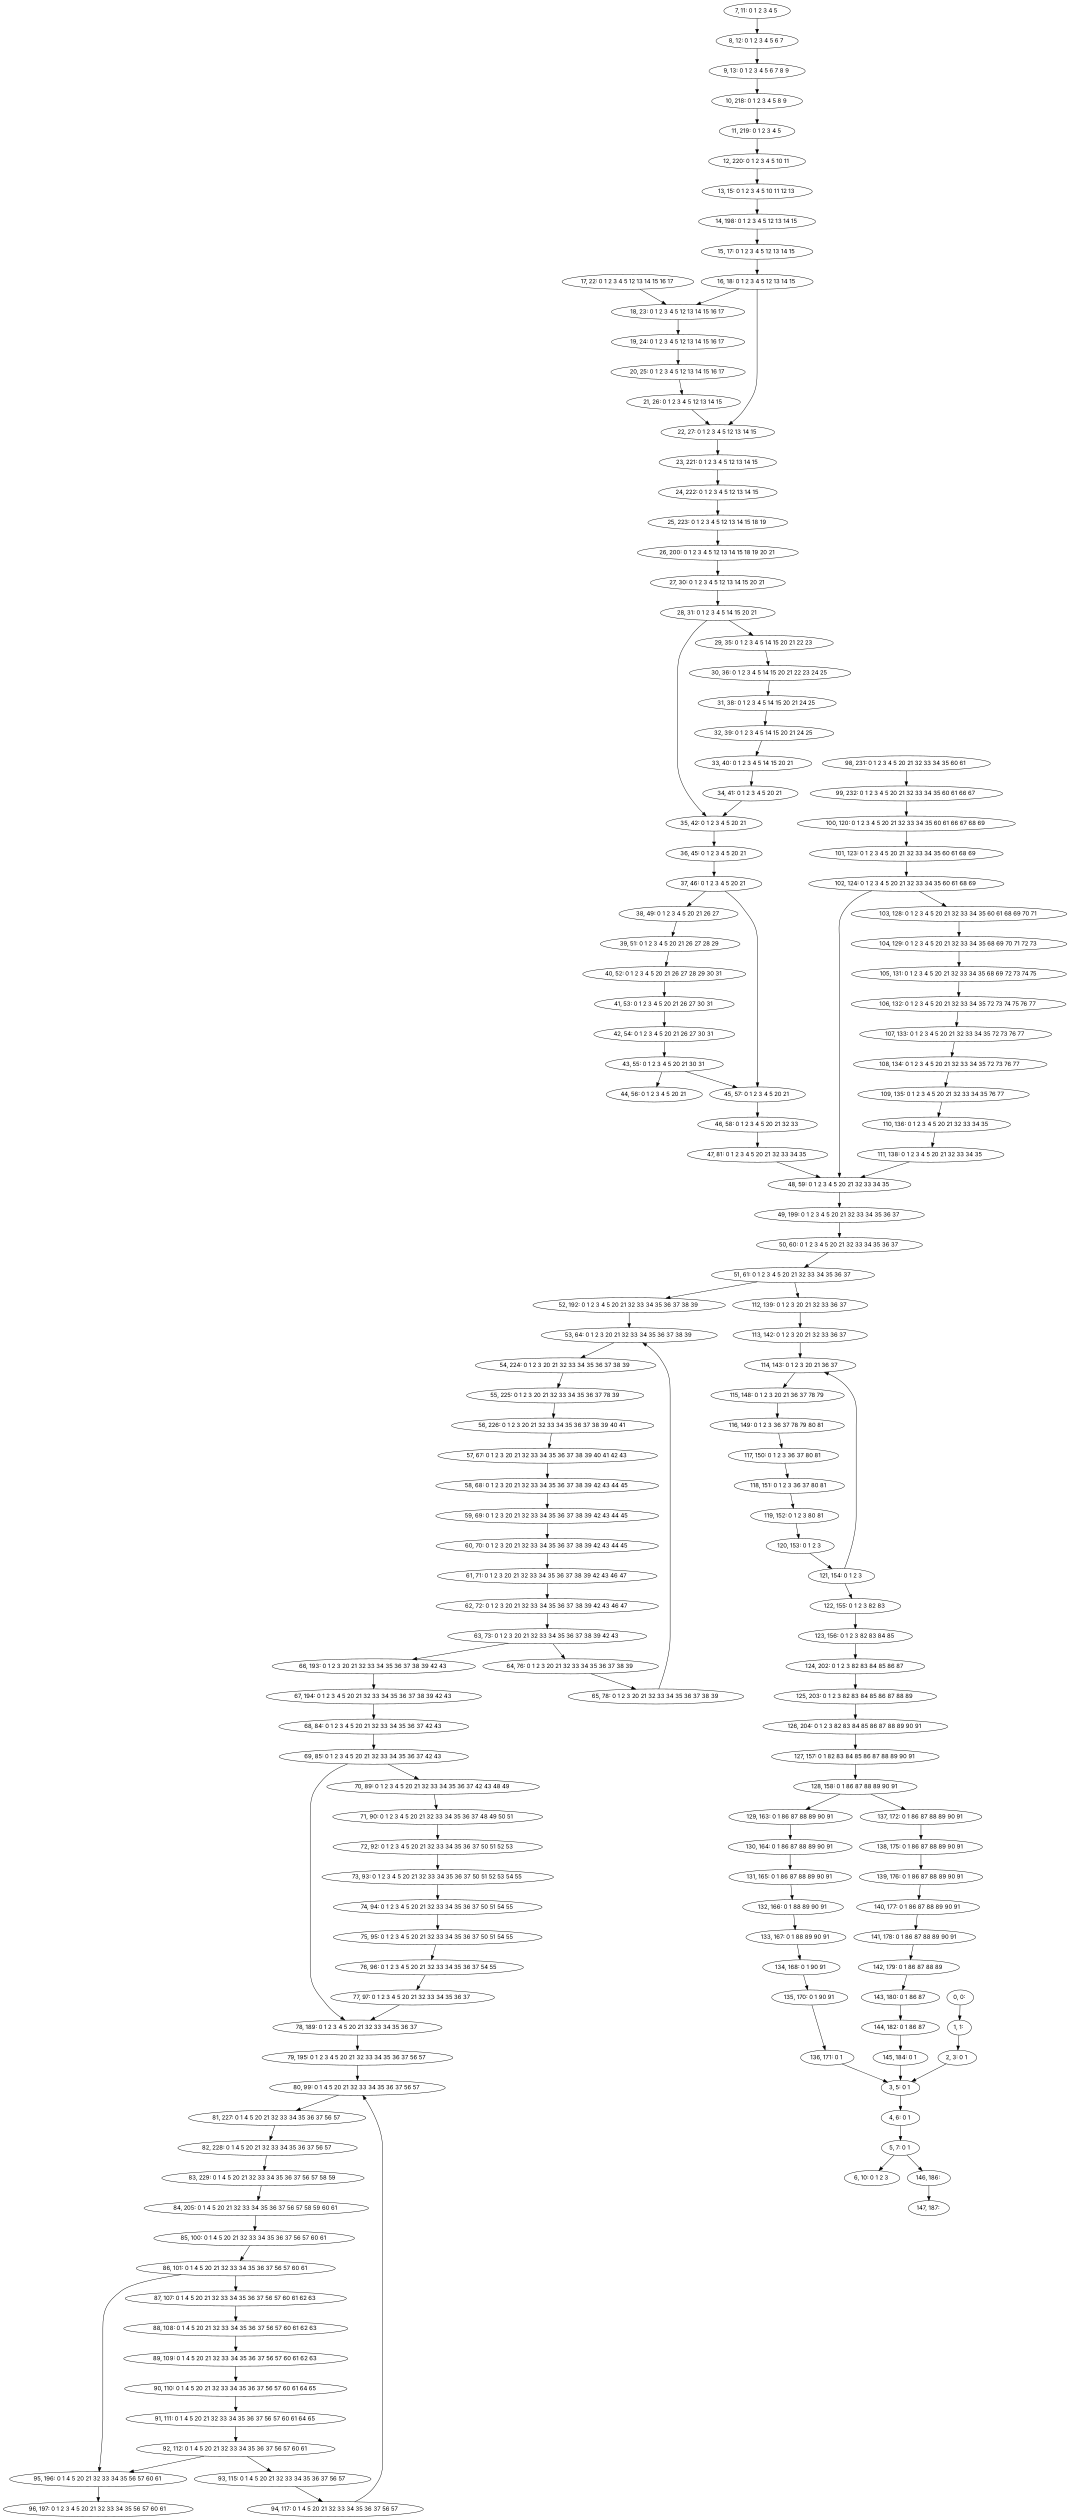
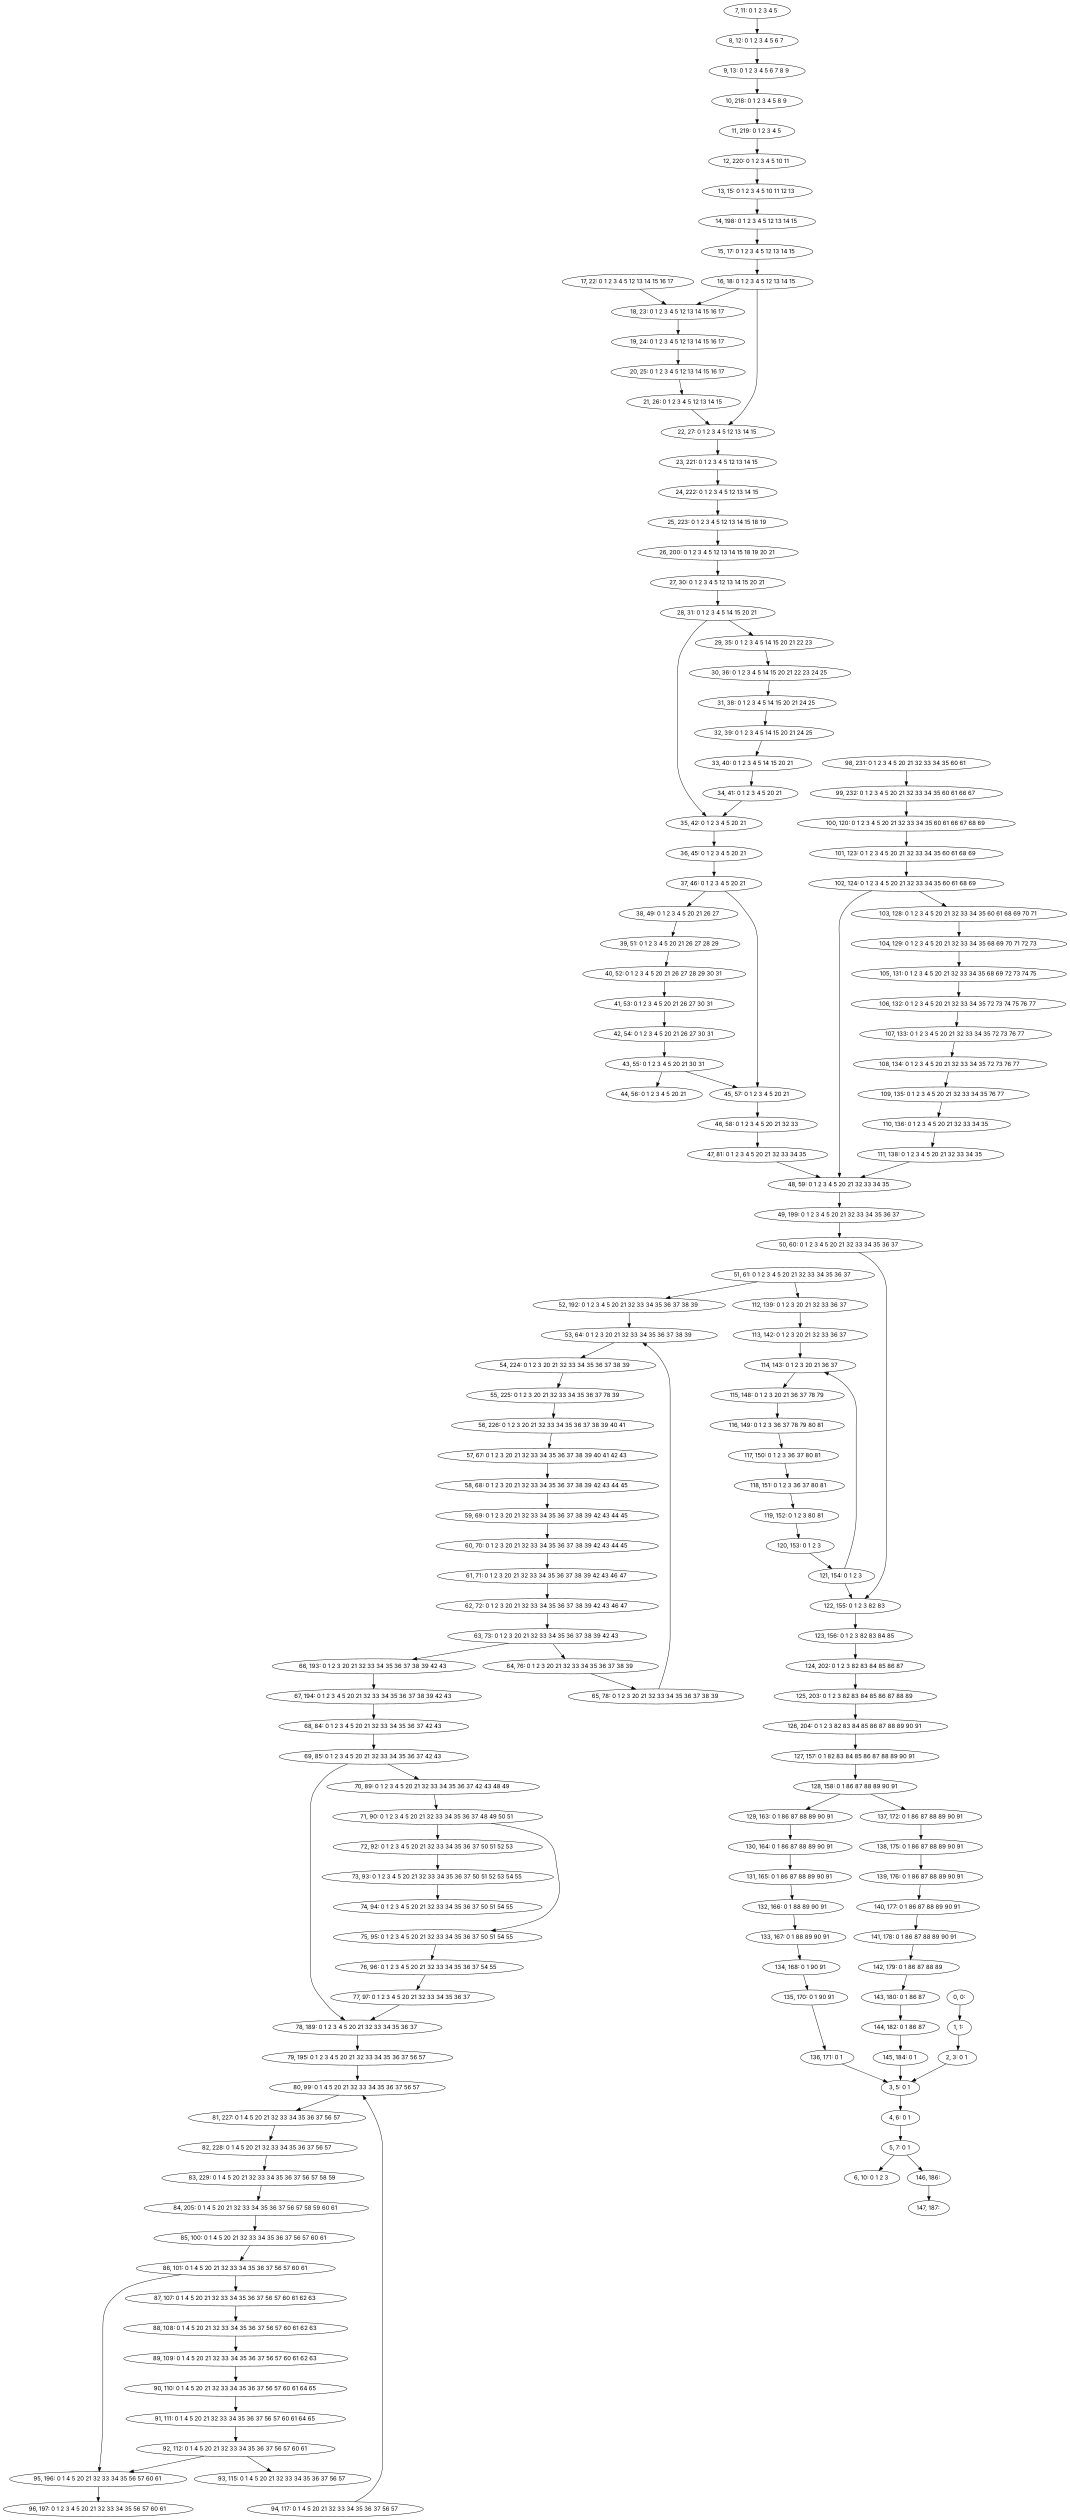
(818, 1259) -> (886, 1421)
(438, 1920) -> (558, 1876)
(307, 2493) -> none
